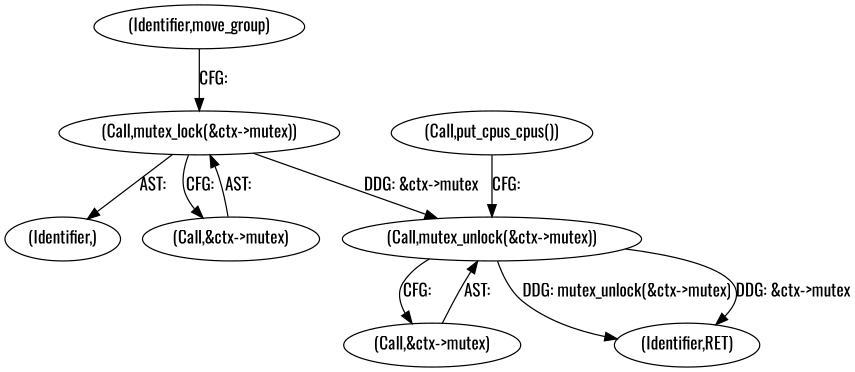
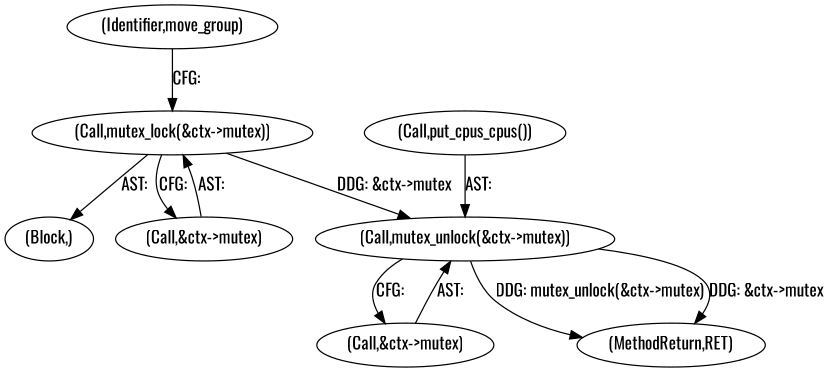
(508, 186) -> (480, 186)
(63, 239) -> (49, 239)
(687, 345) -> (671, 345)
